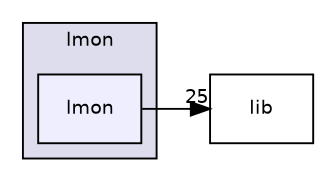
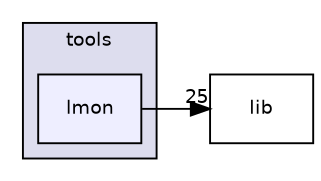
(90, 41) -> (90, 41)
